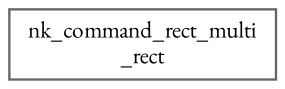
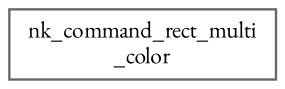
(143, 44) -> (143, 44)
